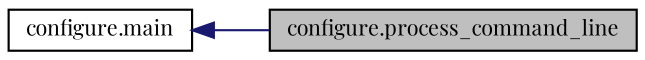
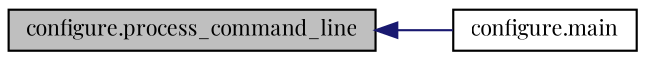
(242, 30) -> (425, 30)
